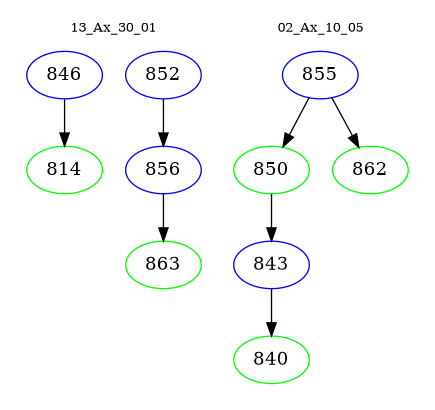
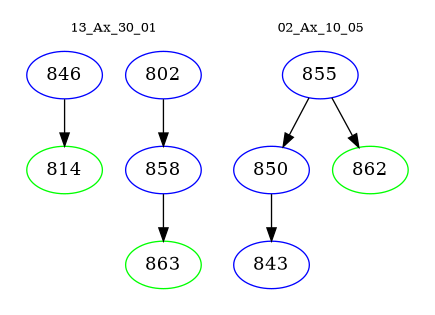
(163, 75) -> (163, 75)
(163, 170) -> (163, 170)
(272, 170) -> (272, 170)
(272, 360) -> none
